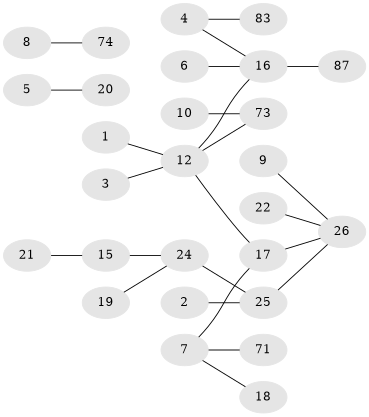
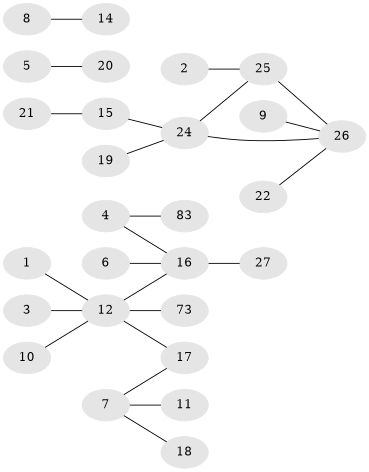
(106, 43) -> (106, 19)
(342, 66) -> (263, 263)
(218, 114) -> (67, 334)
(303, 244) -> (263, 141)
(263, 350) -> (185, 405)
